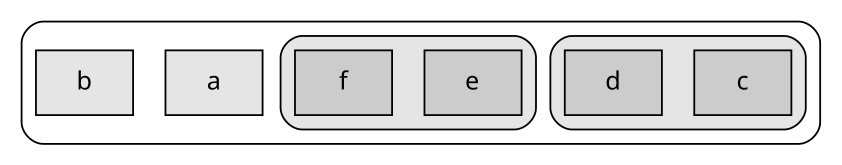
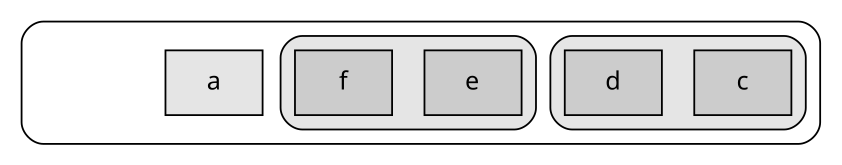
(85, 83) -> none
